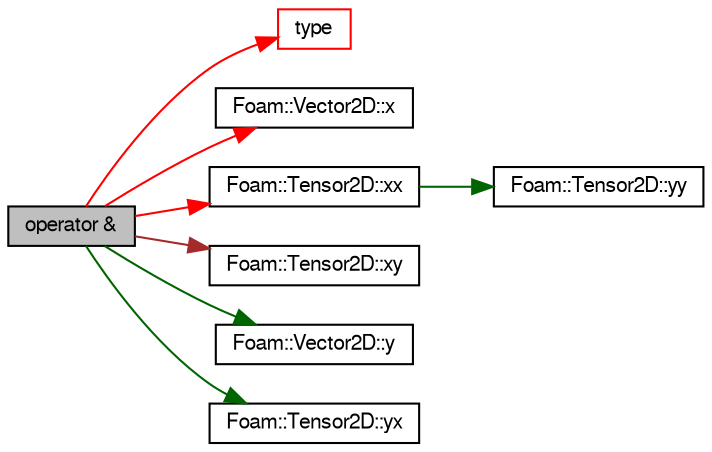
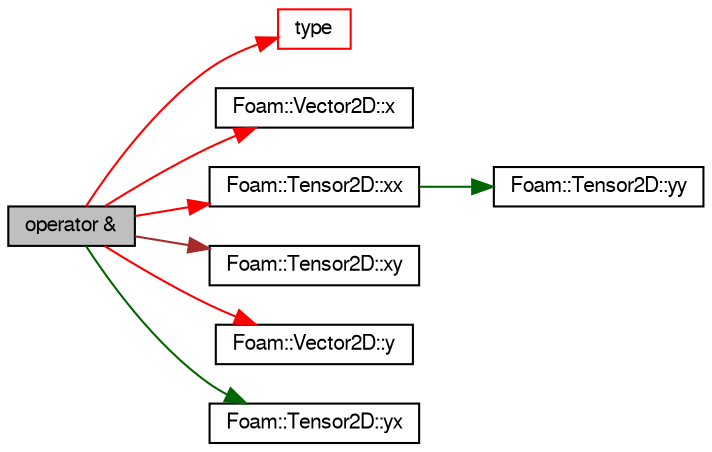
(169, 284) -> (169, 284)
